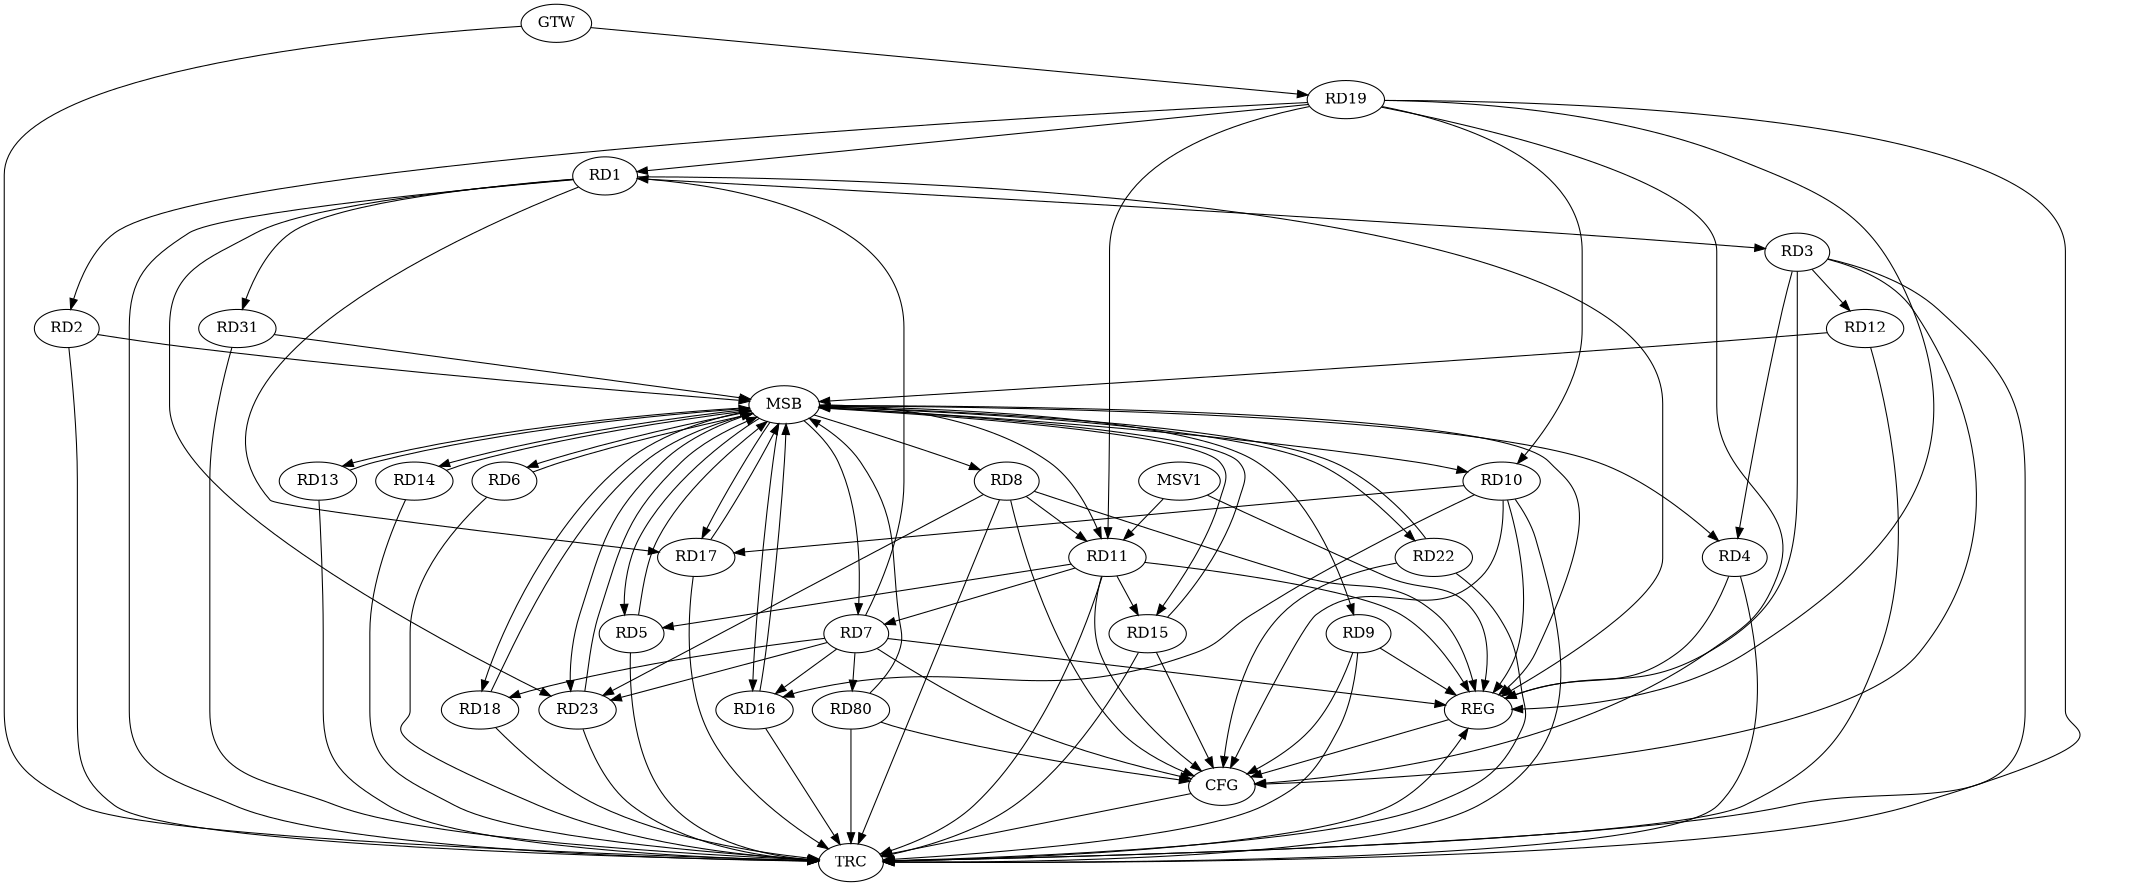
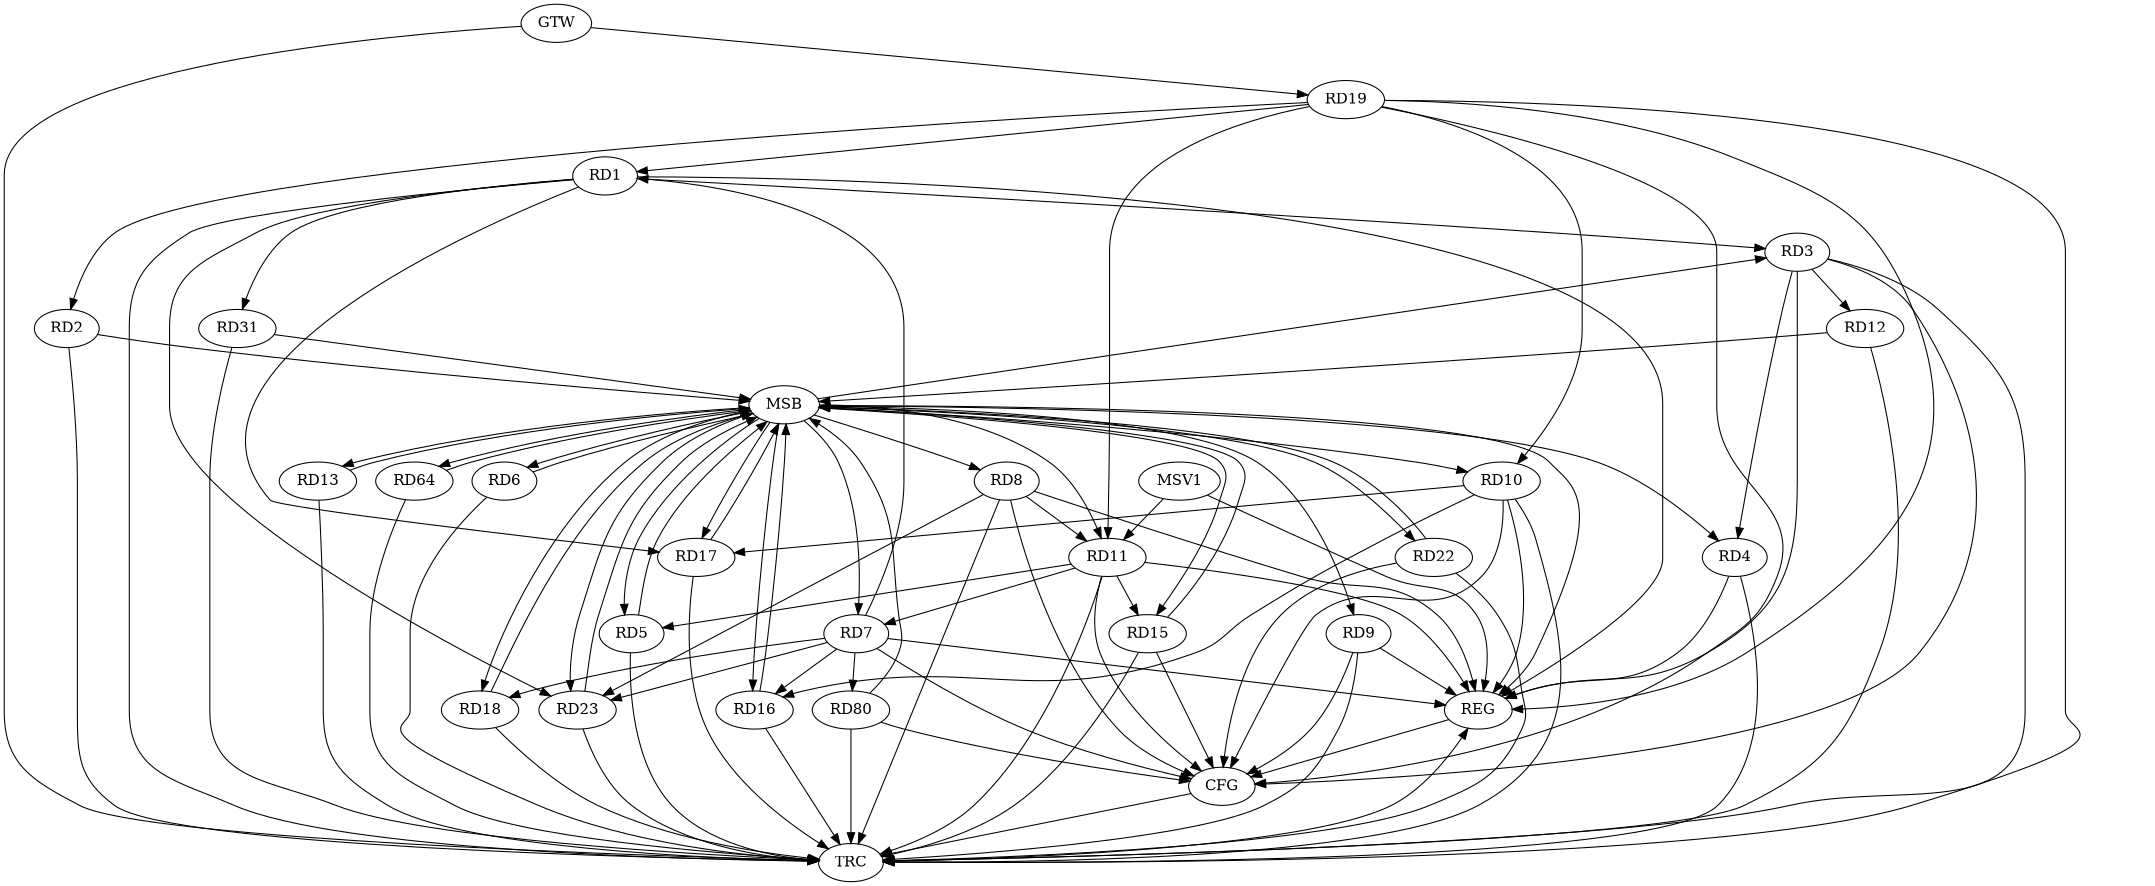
none -> (1287, 329)
(414, 481) -> (414, 481)
